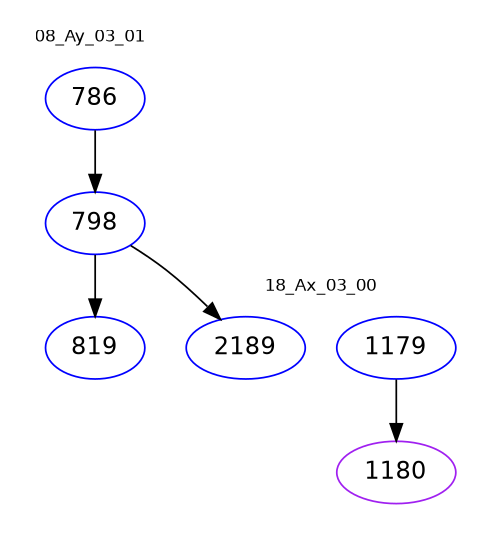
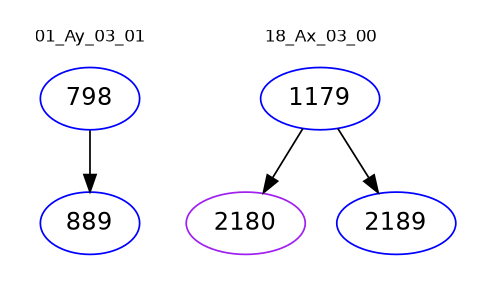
(90, 37) -> (90, 37)
(95, 99) -> none
(184, 285) -> (353, 153)
(95, 348) -> (90, 223)
(396, 472) -> (246, 223)
